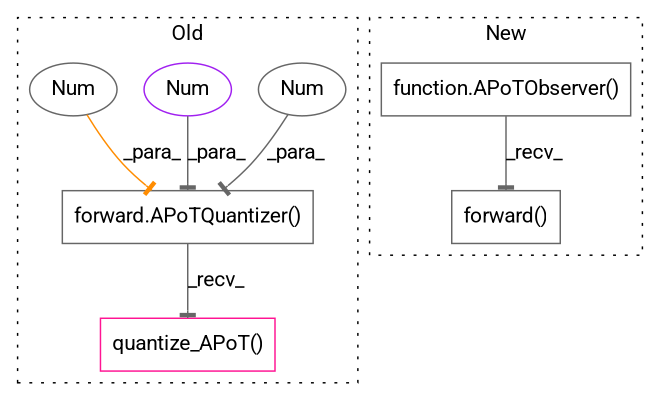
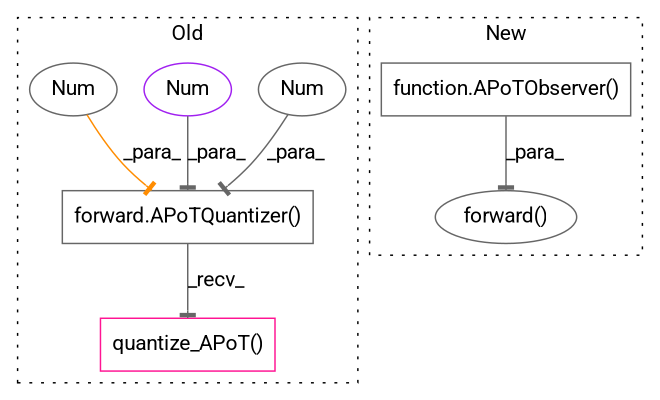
(535, 153) -> (535, 153)
(506, 217) -> (506, 217)
